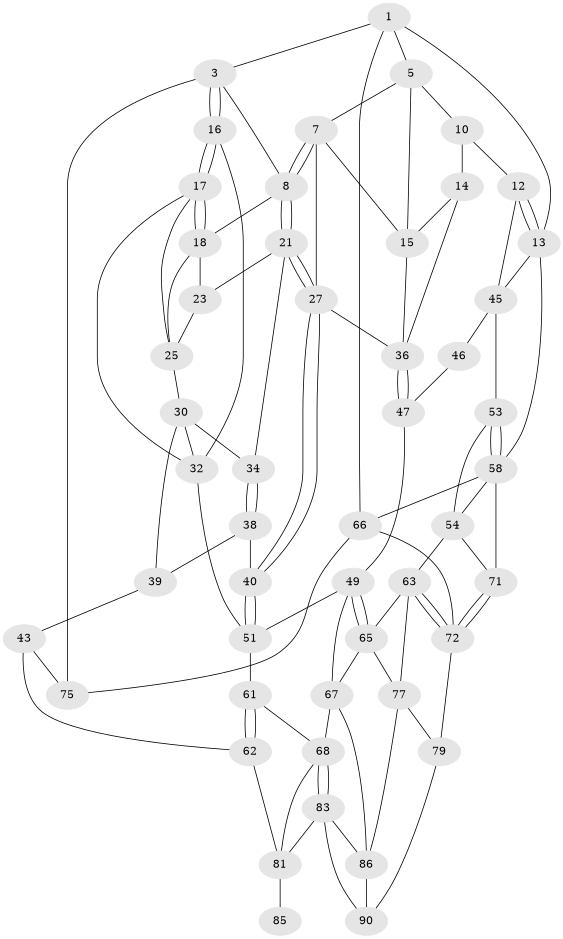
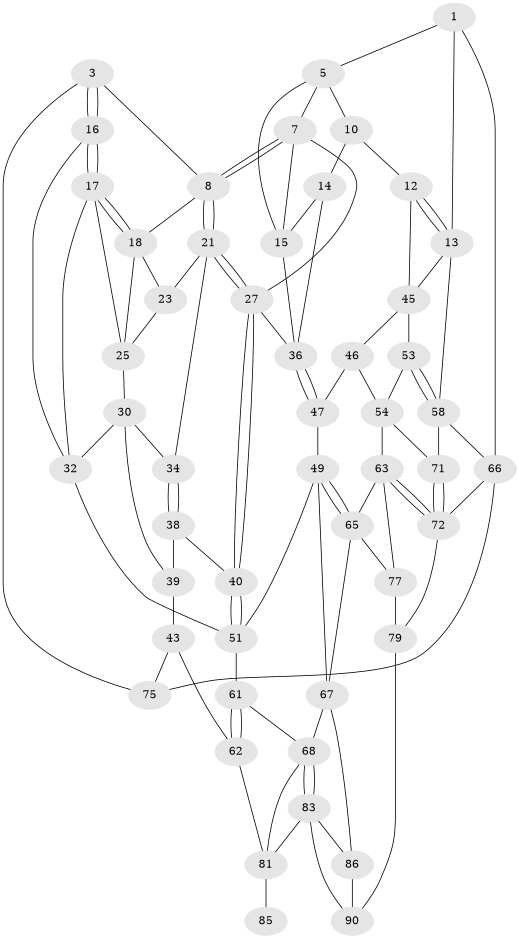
(302, 46) -> none
(474, 498) -> (367, 385)
(386, 780) -> none
